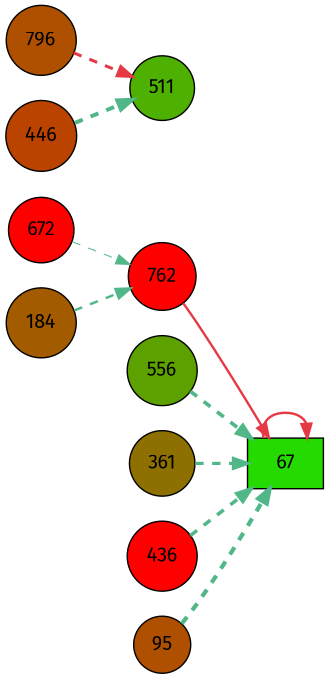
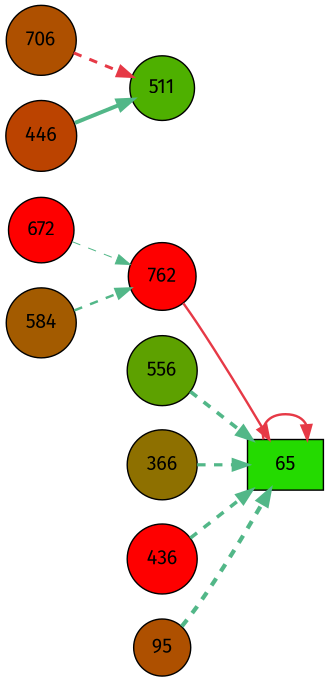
(41, 40) -> (41, 40)
(97, 114) -> (97, 114)
(41, 323) -> (41, 323)
(162, 463) -> (162, 465)
(285, 463) -> (285, 465)
